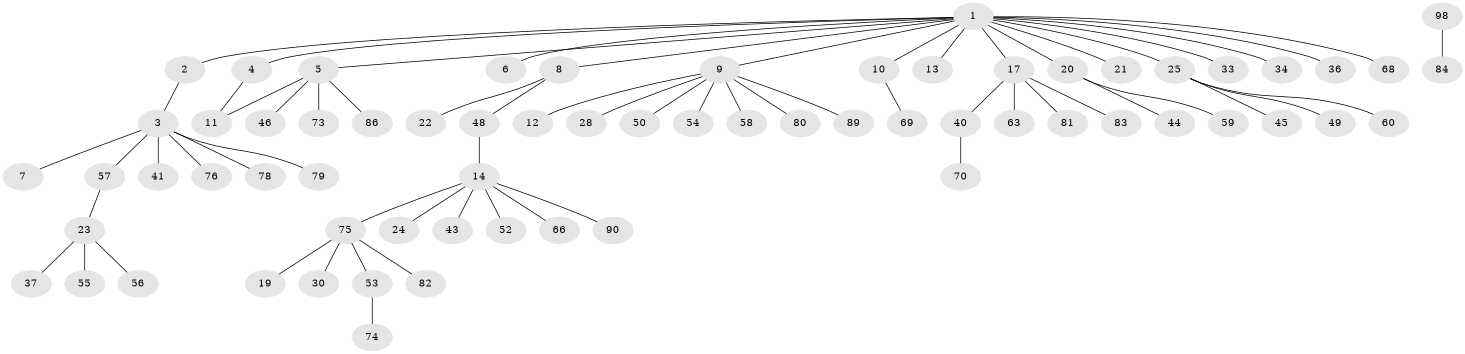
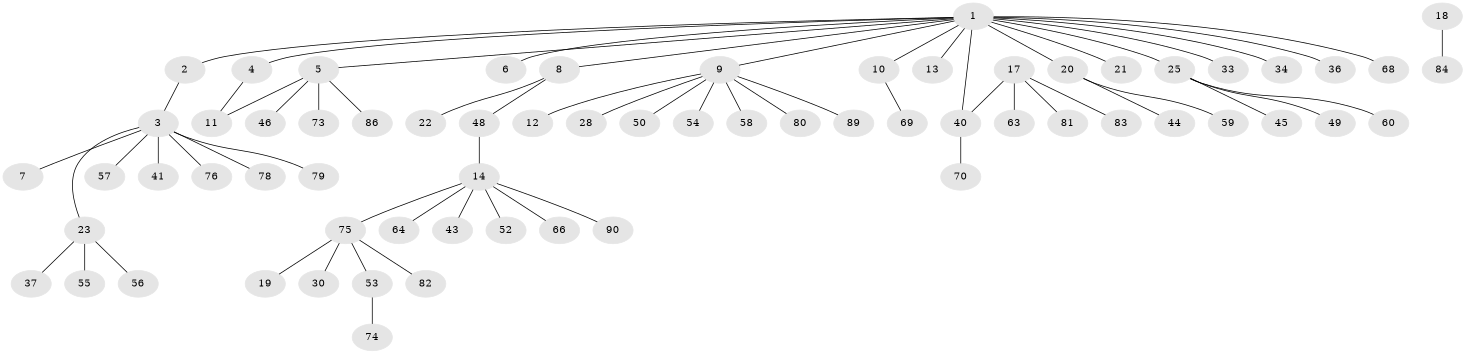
(1442, 16) -> (1442, 16)
(994, 43) -> (967, 70)
(95, 203) -> (81, 159)
(399, 230) -> (399, 230)
